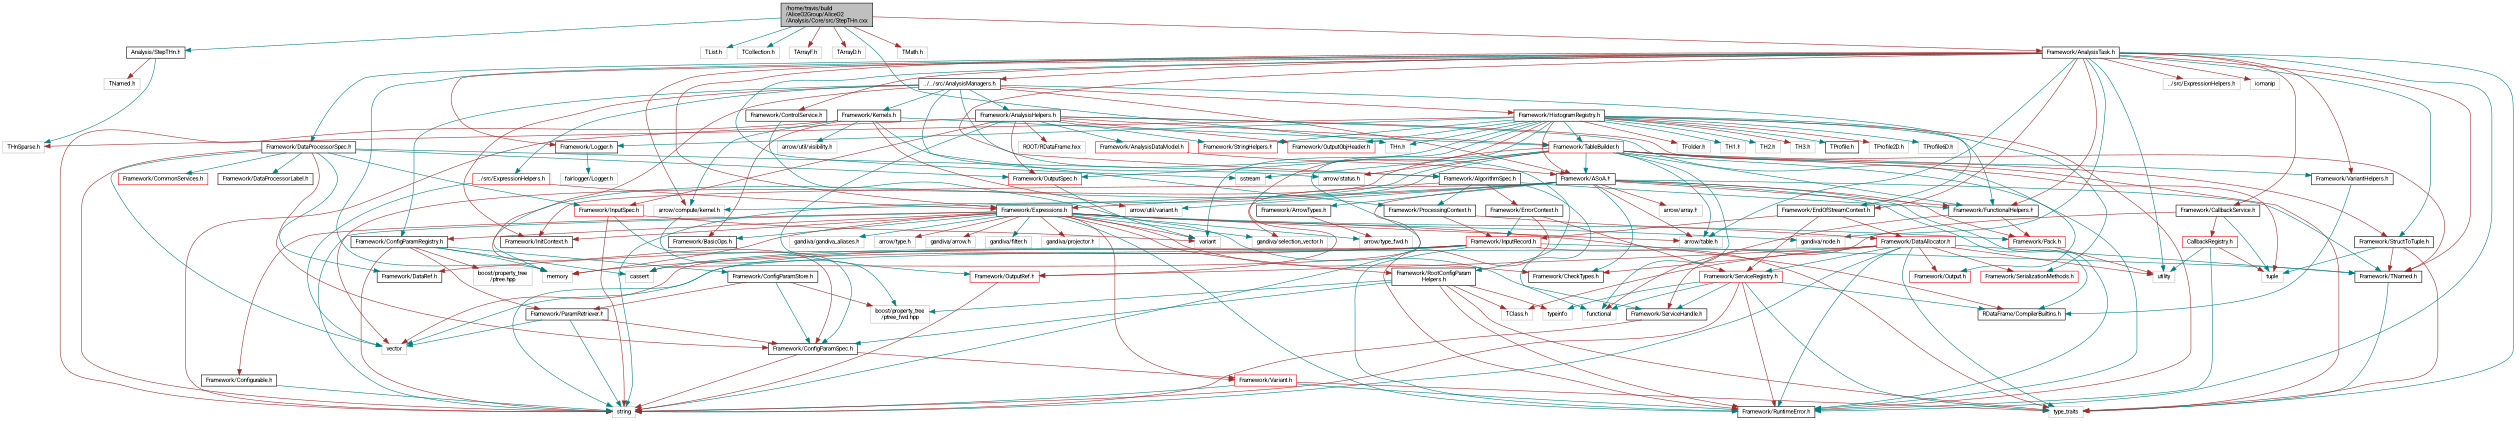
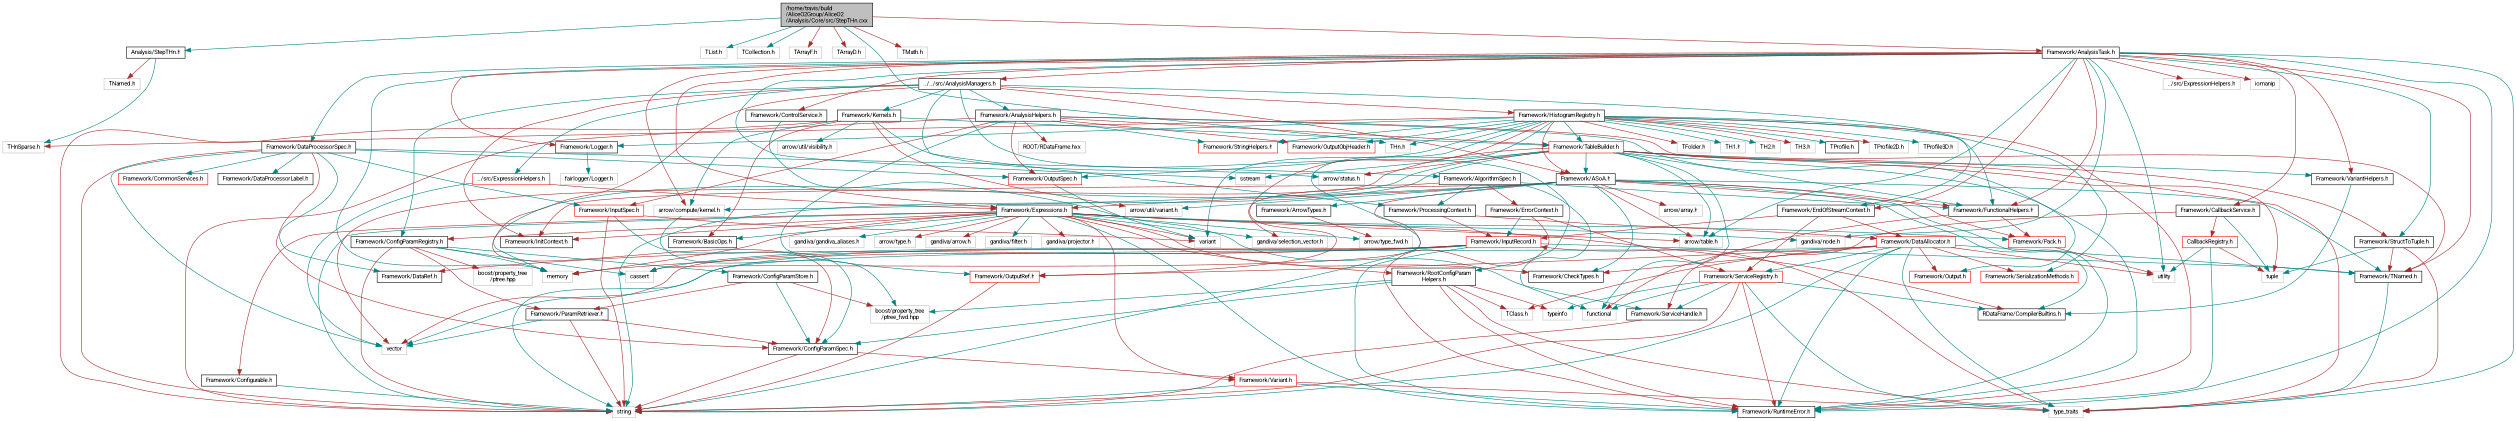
(1254, 77) -> none
(1142, 147) -> none
(1938, 147) -> (1938, 147)
(1806, 276) -> (1816, 276)
(594, 361) -> (594, 361)
